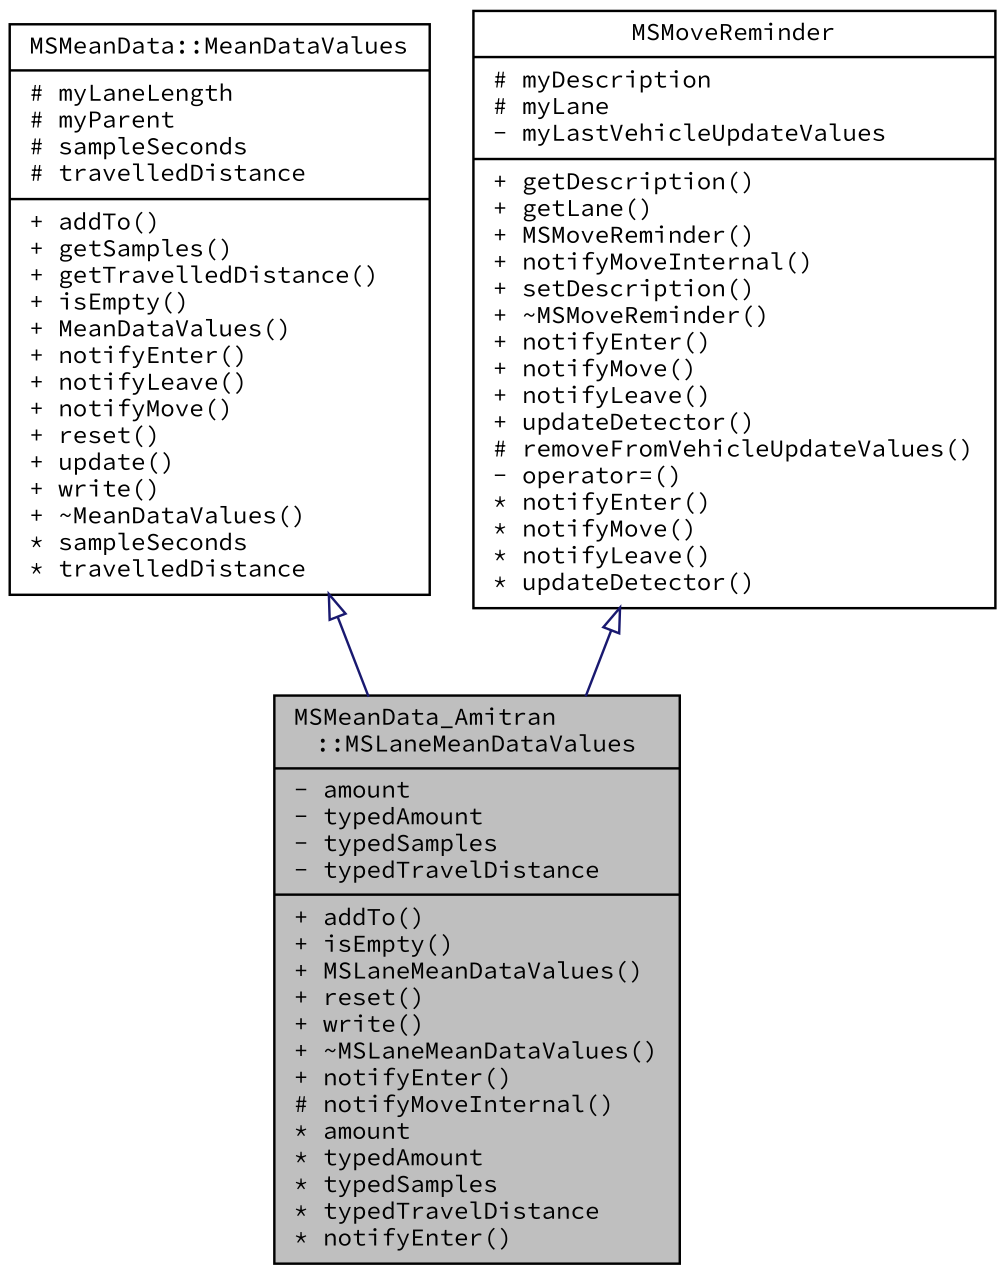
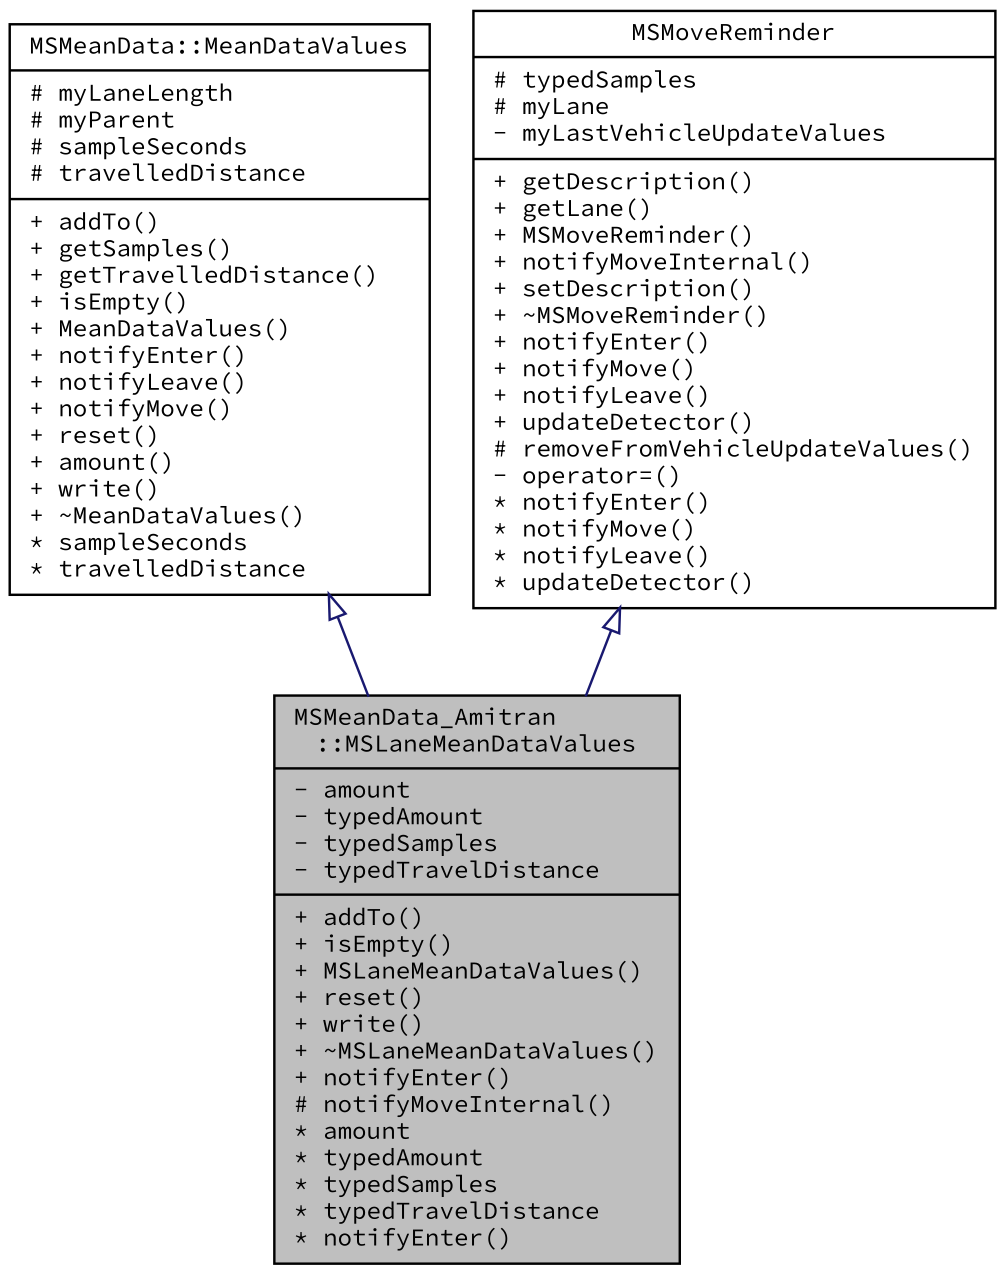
(603, 80) -> (596, 80)
(103, 462) -> (103, 462)
